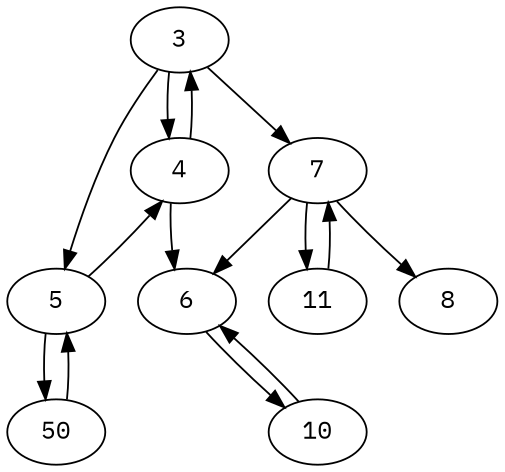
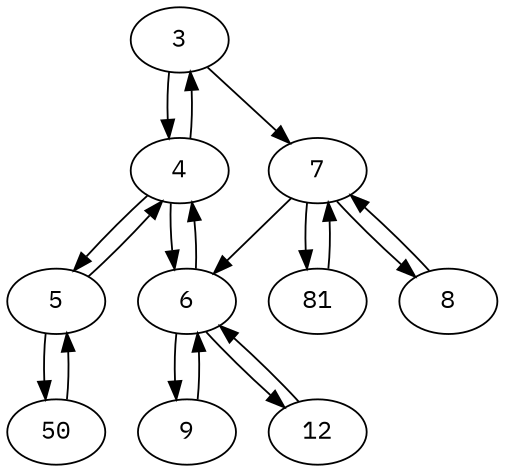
(105, 157) -> (116, 225)
none -> (398, 238)
none -> (196, 245)
(318, 301) -> (318, 301)
none -> (187, 432)
(318, 432) -> (318, 432)
